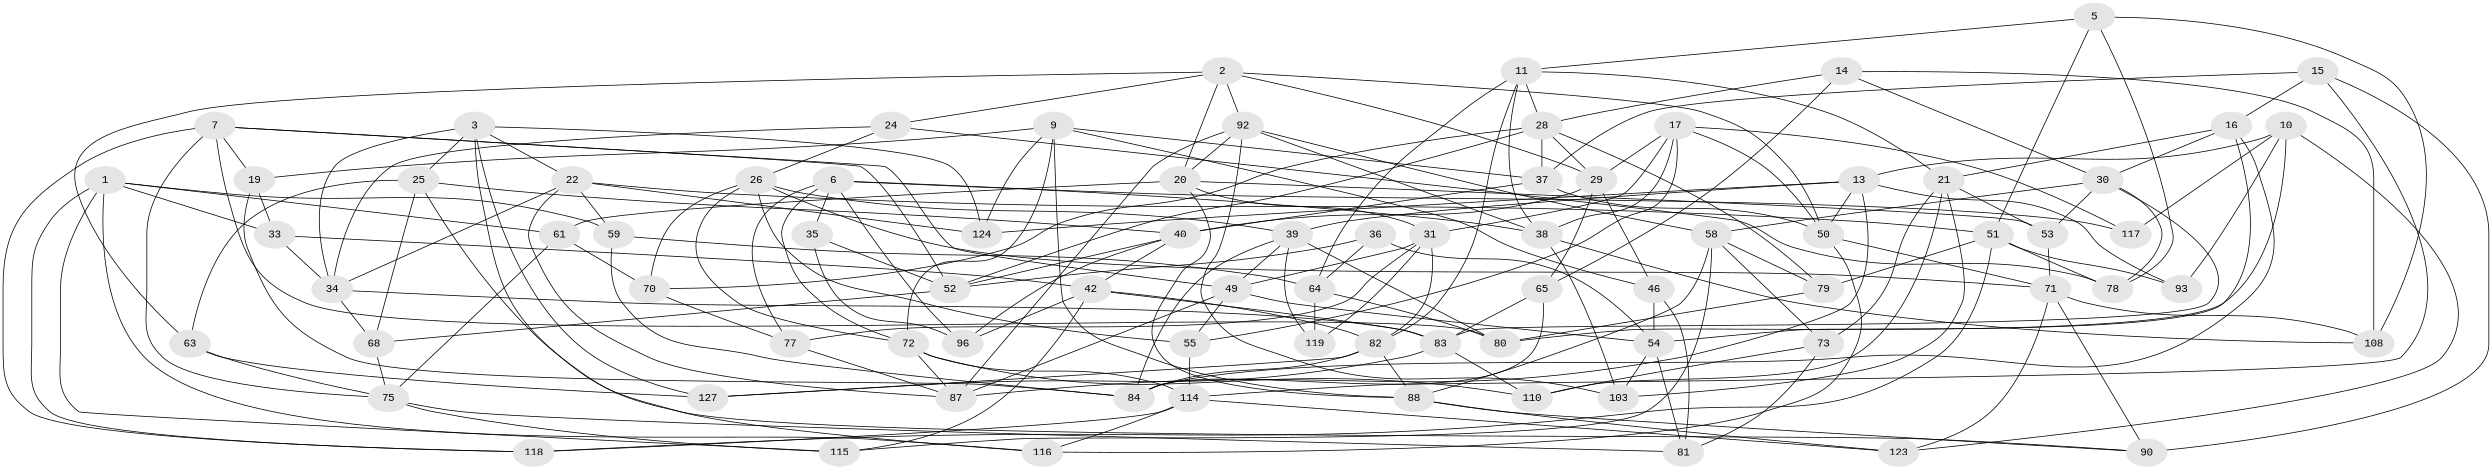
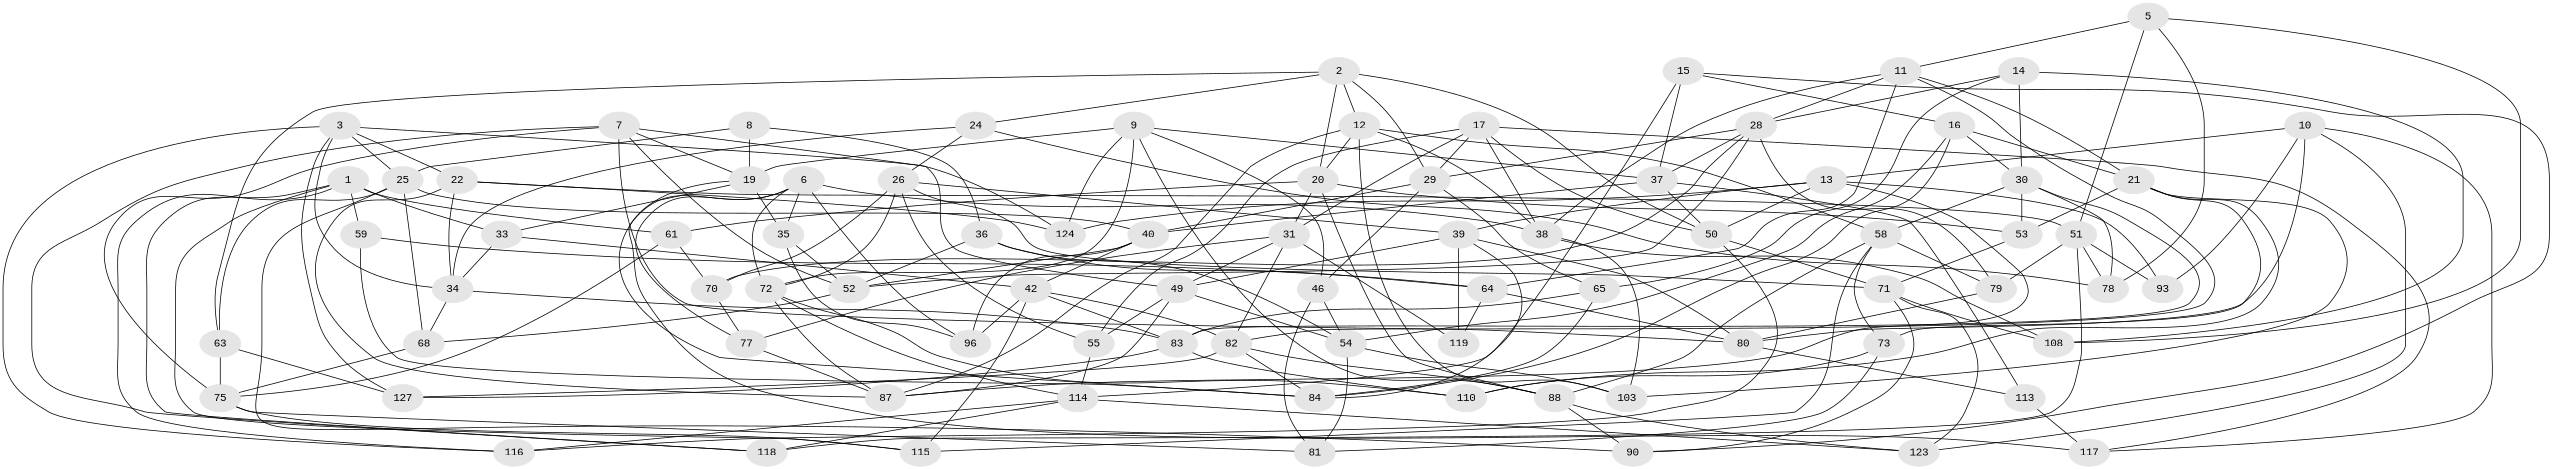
none -> (749, 126)
(1243, 126) -> (1359, 126)
(593, 207) -> none
none -> (766, 207)
none -> (2025, 398)
